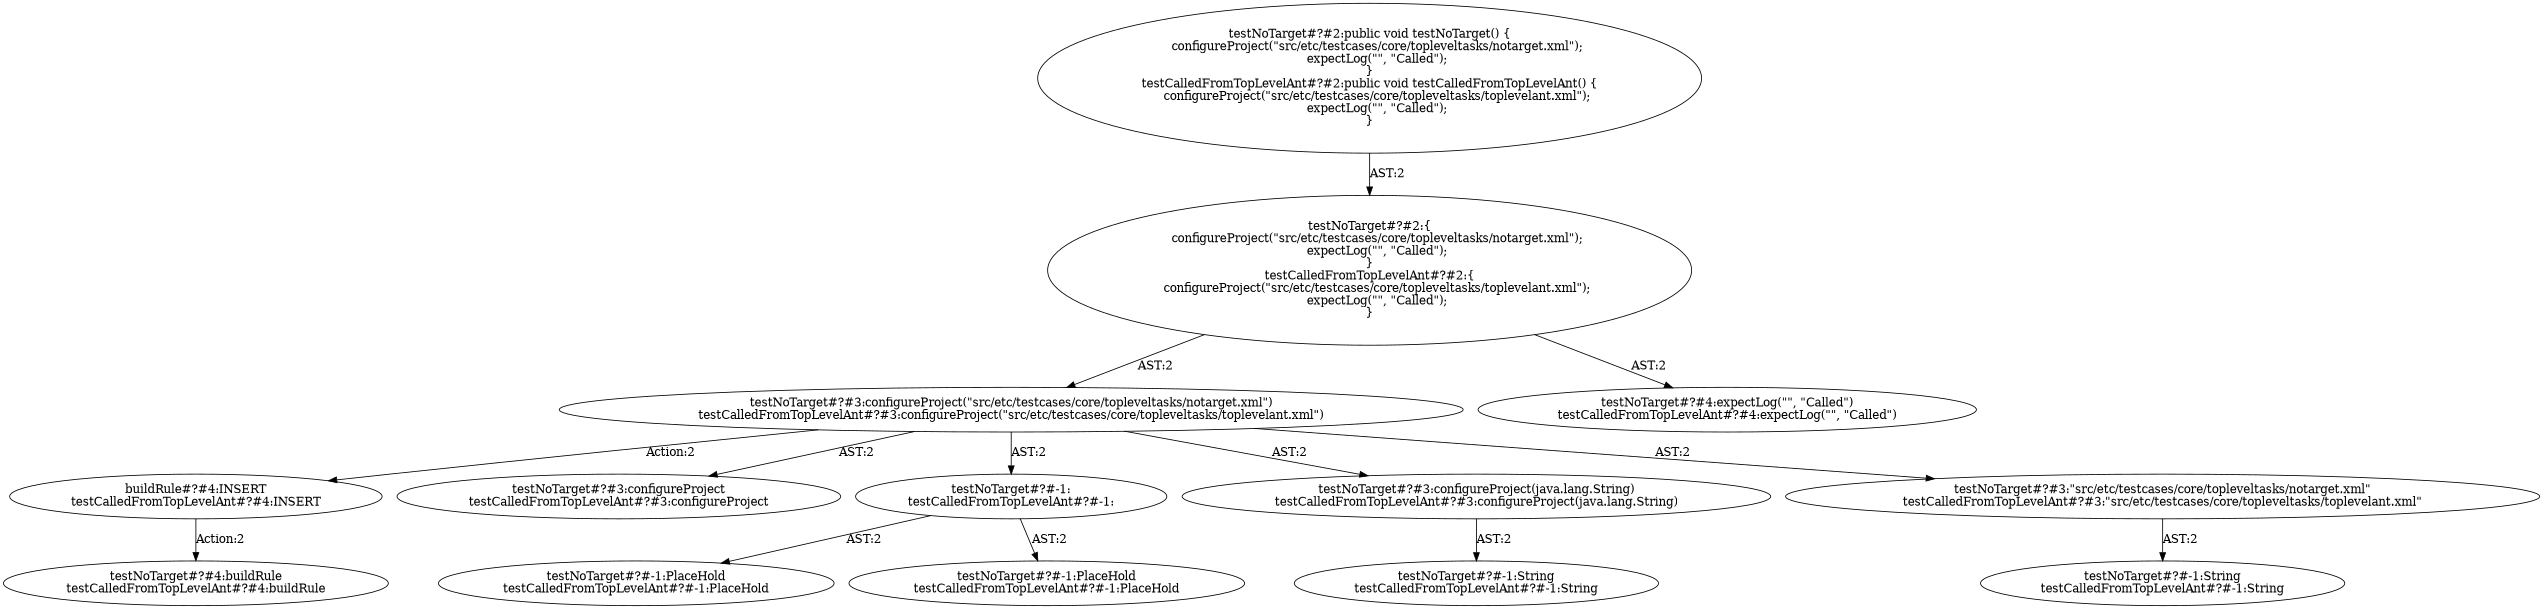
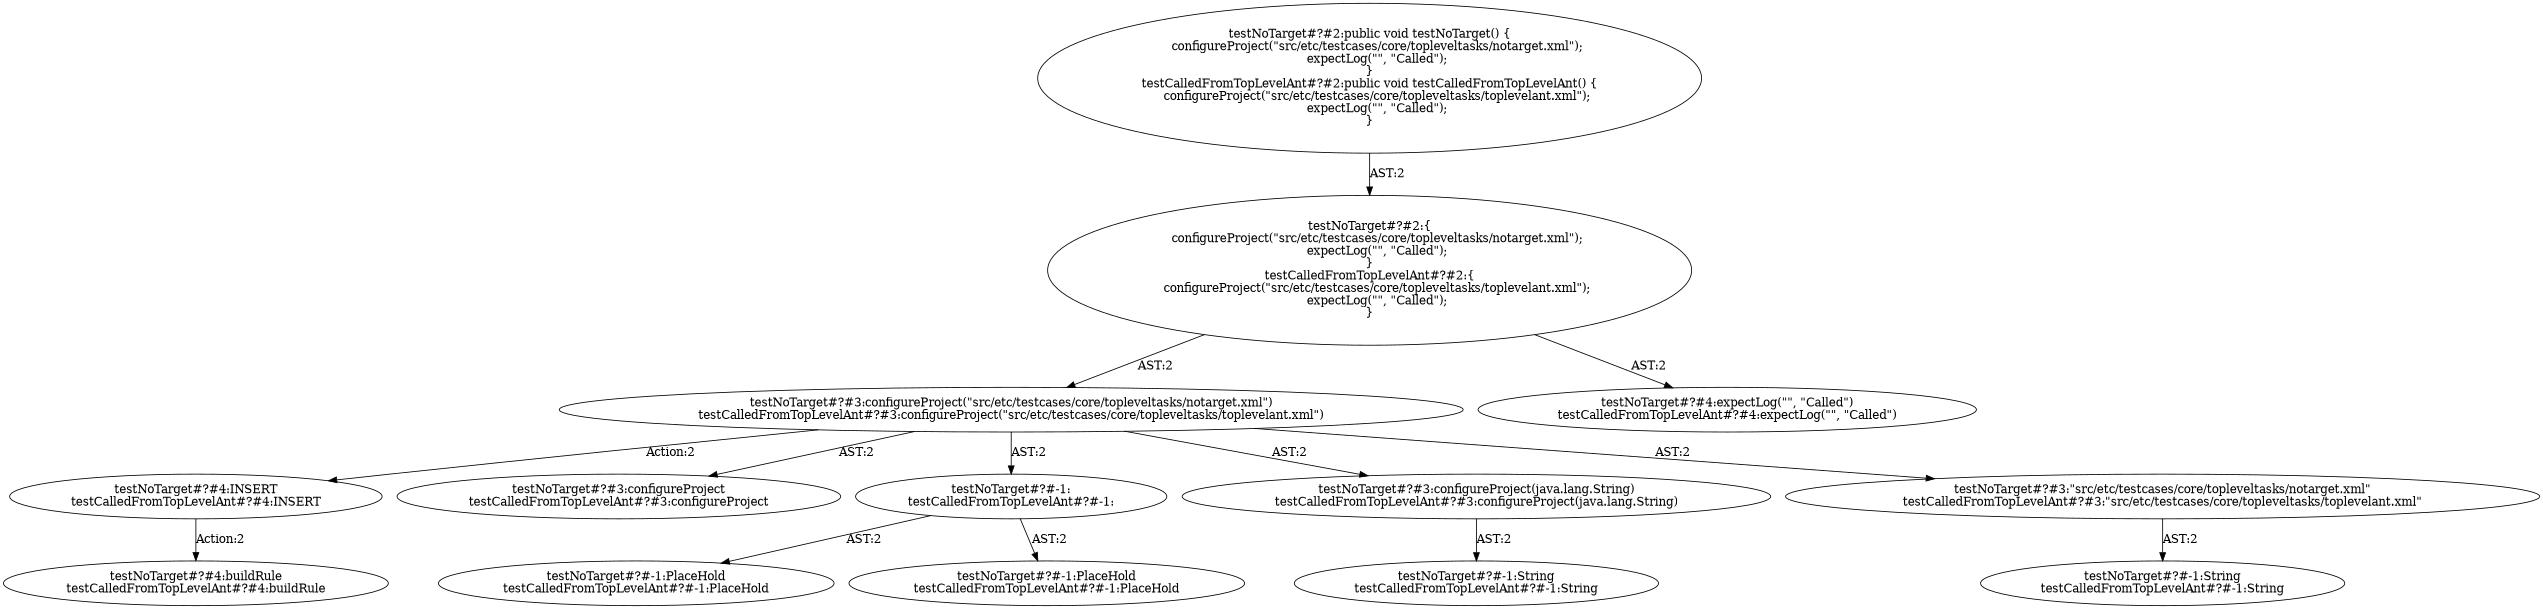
(196, 496) -> (196, 496)
